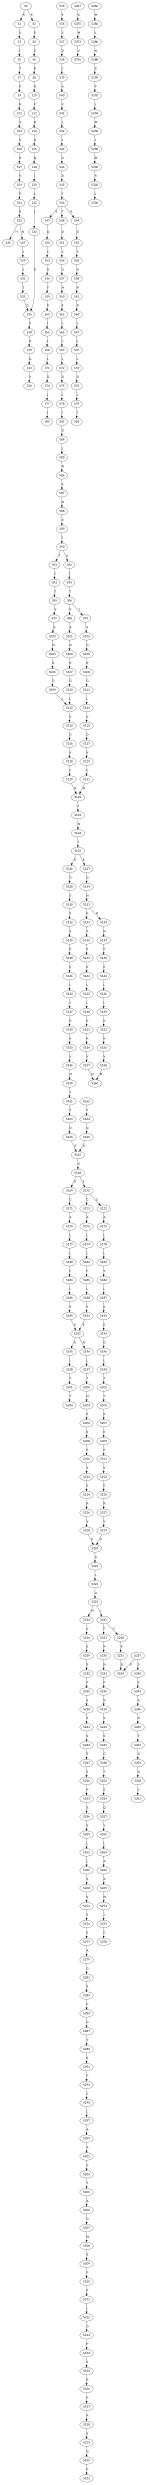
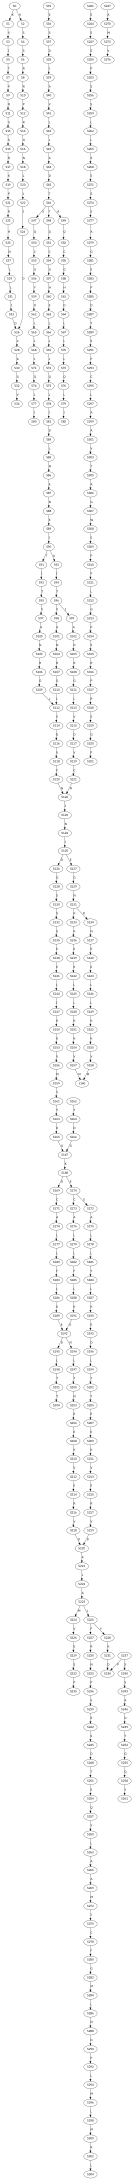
(21, 231) -> (8, 251)
(87, 1709) -> none
none -> (90, 1960)
